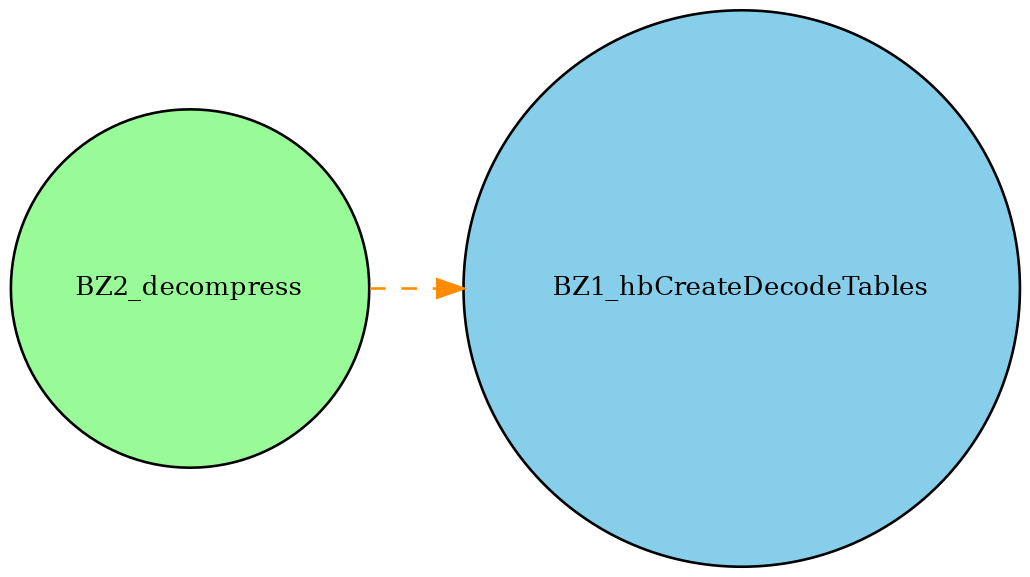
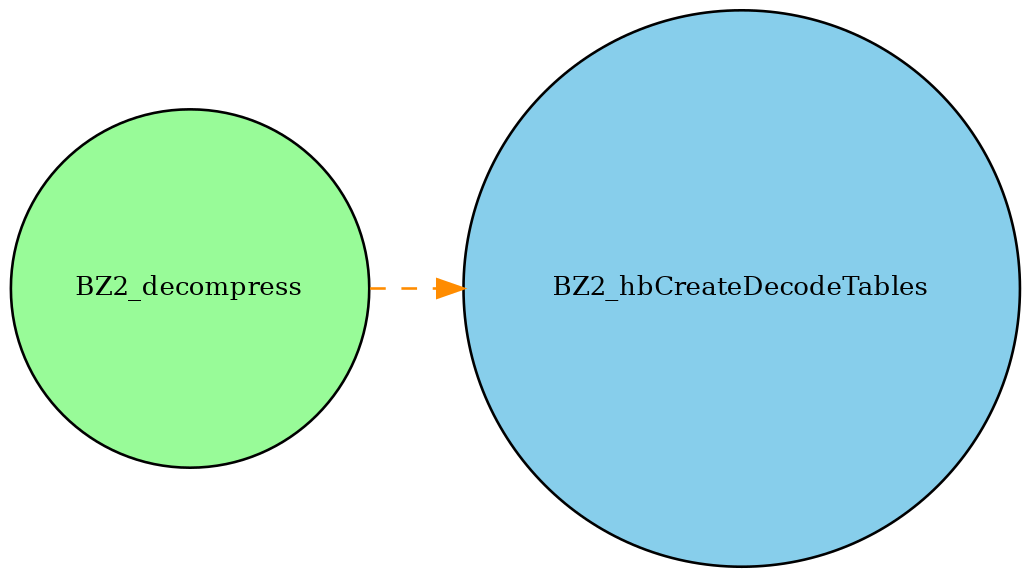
(742, 289) -> (742, 289)
